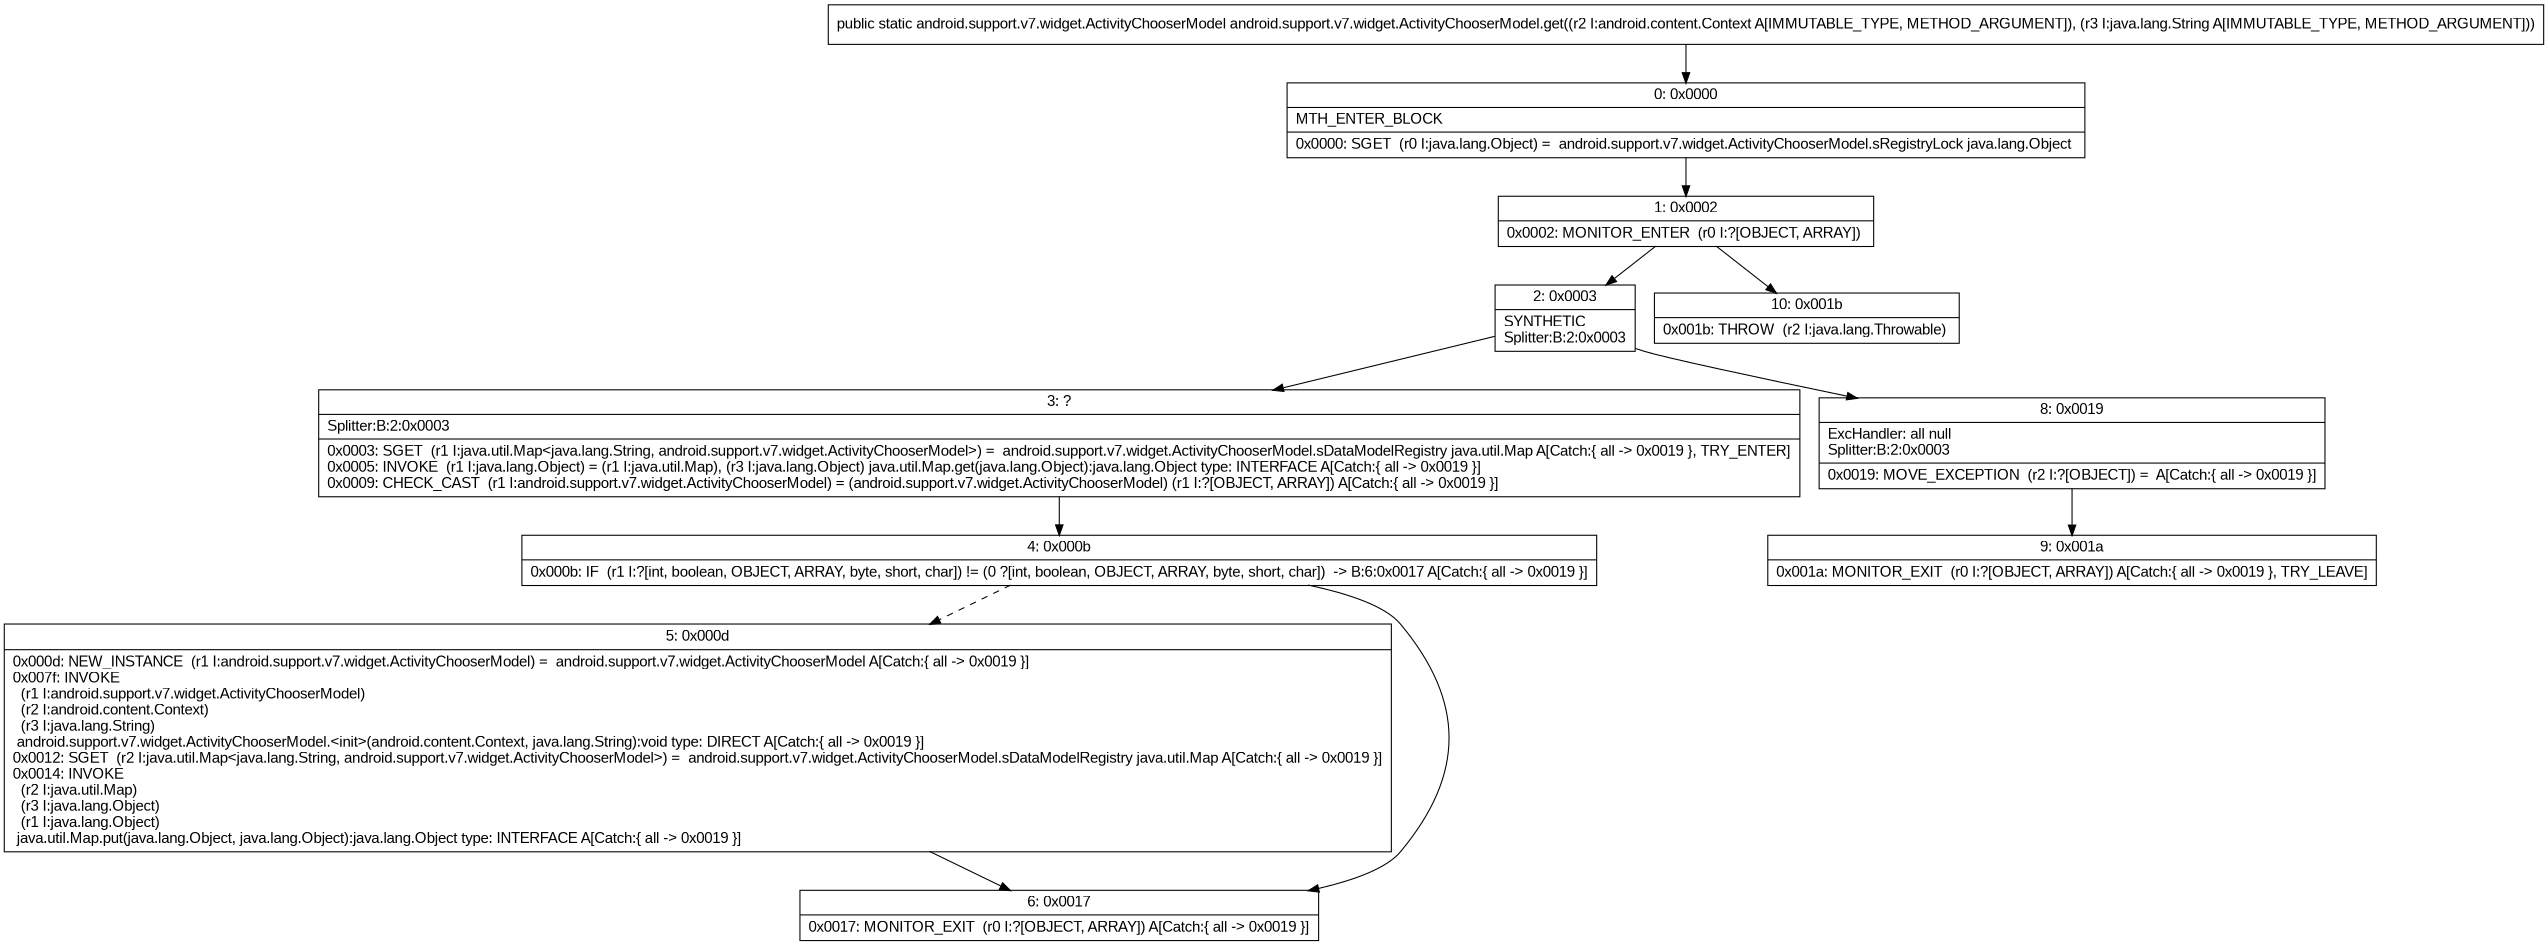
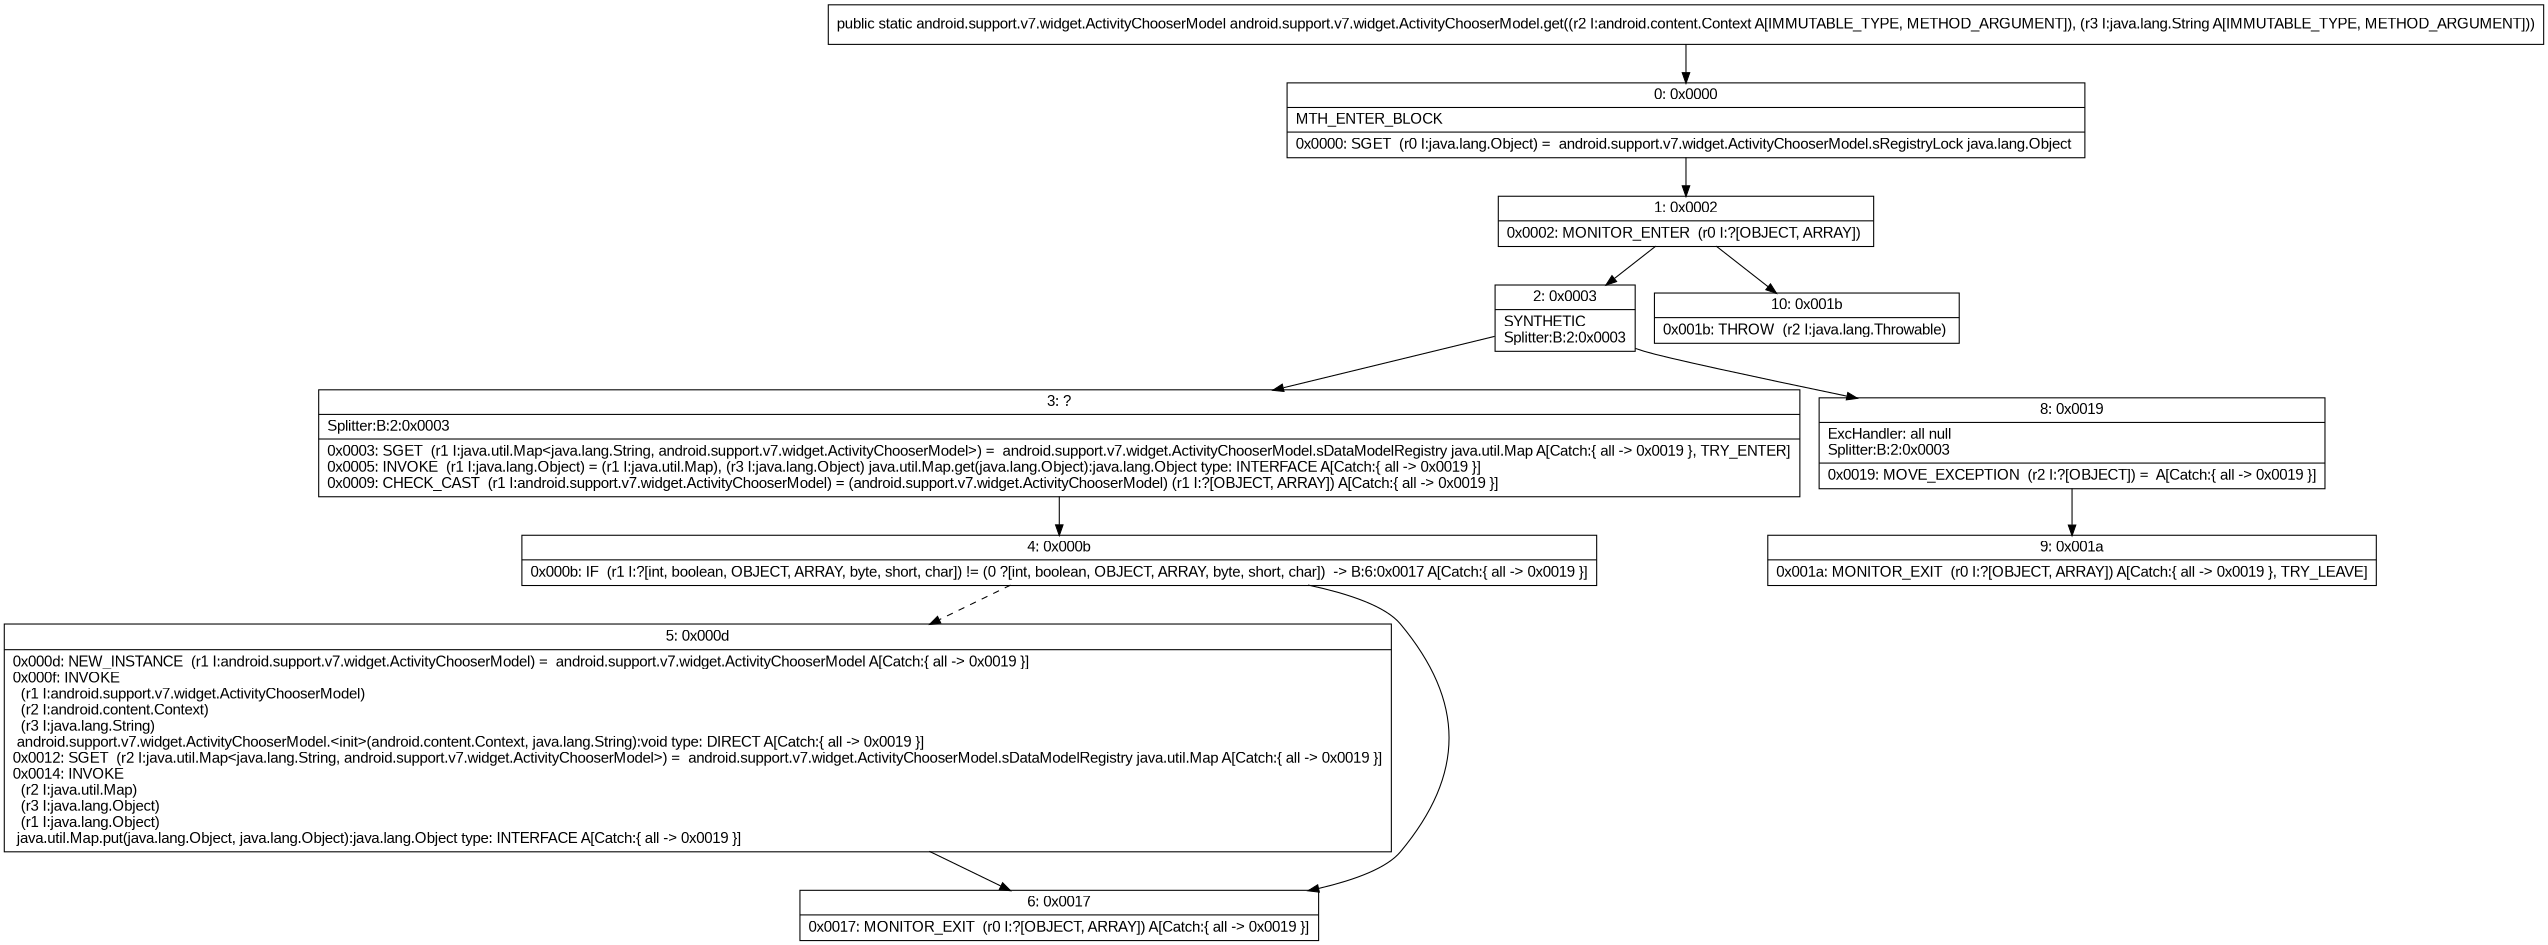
(71, 678) -> (71, 678)
